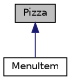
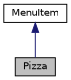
(35, 45) -> (35, 45)
